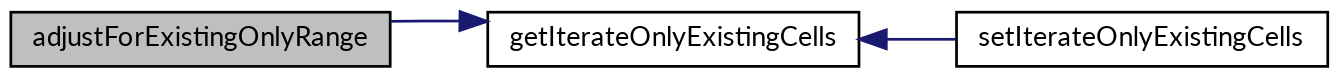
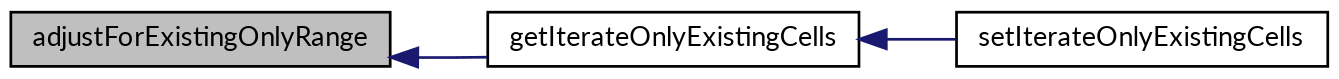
(425, 21) -> (453, 58)
